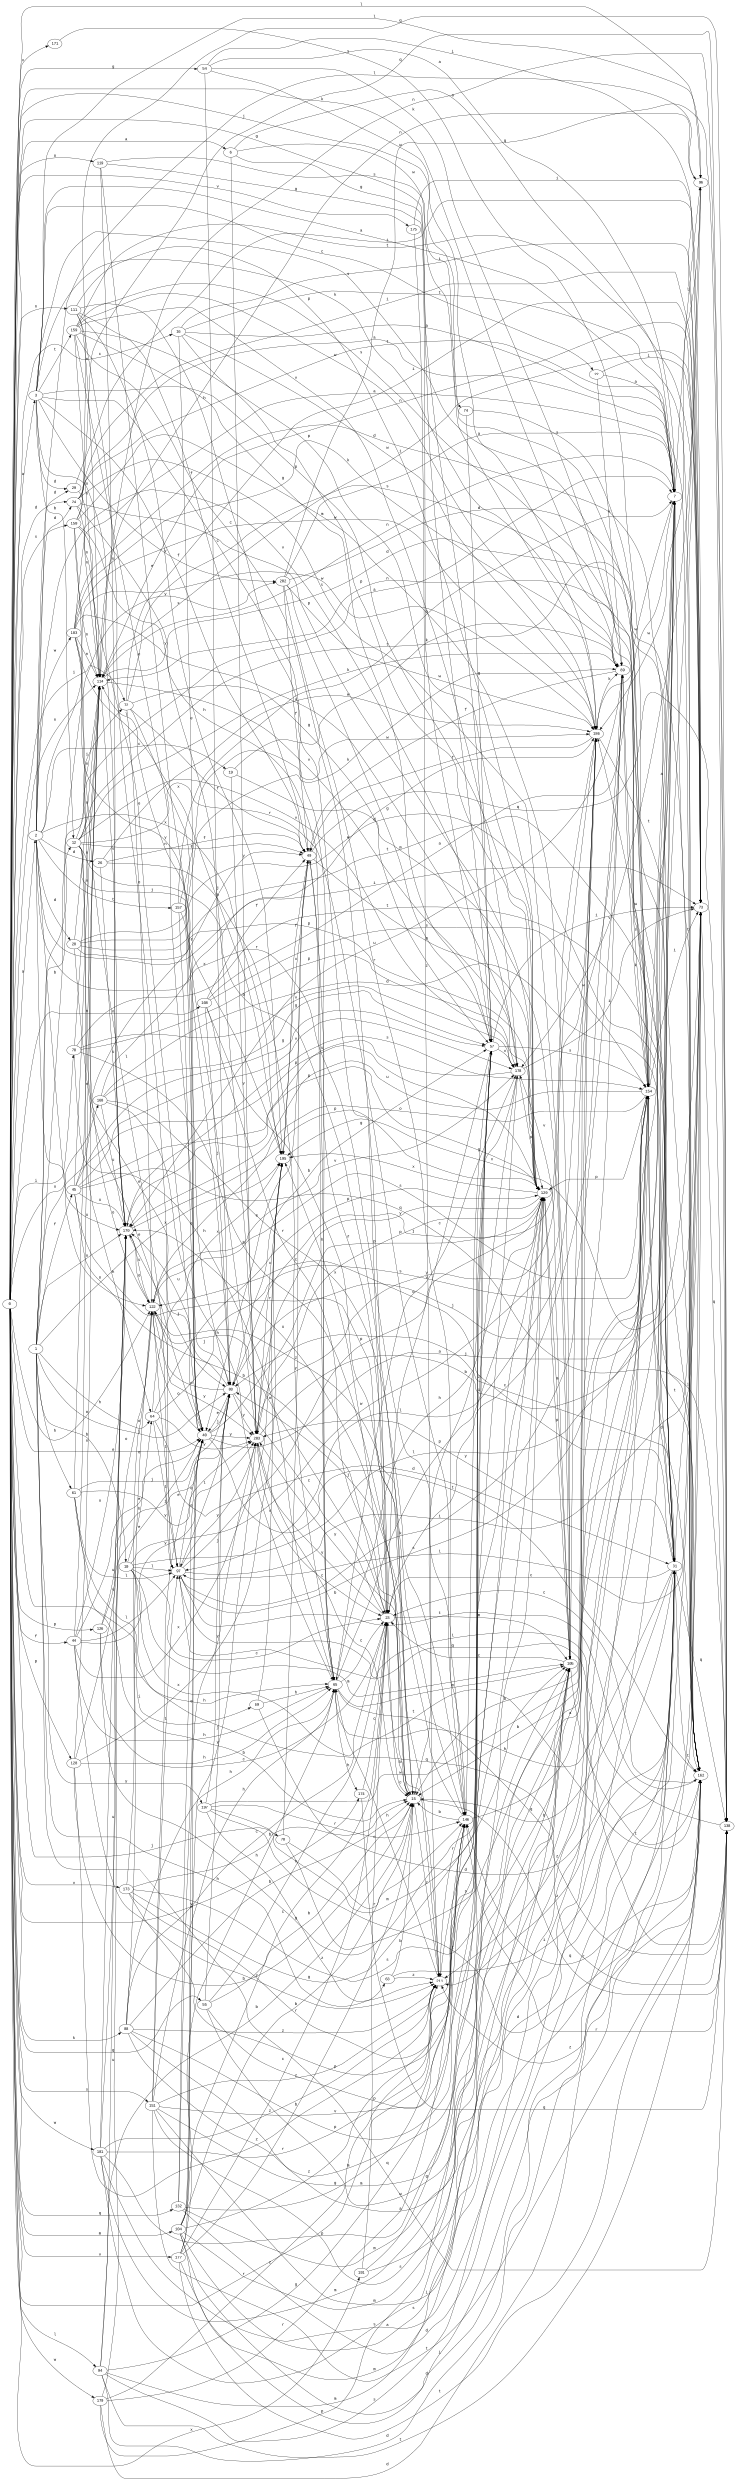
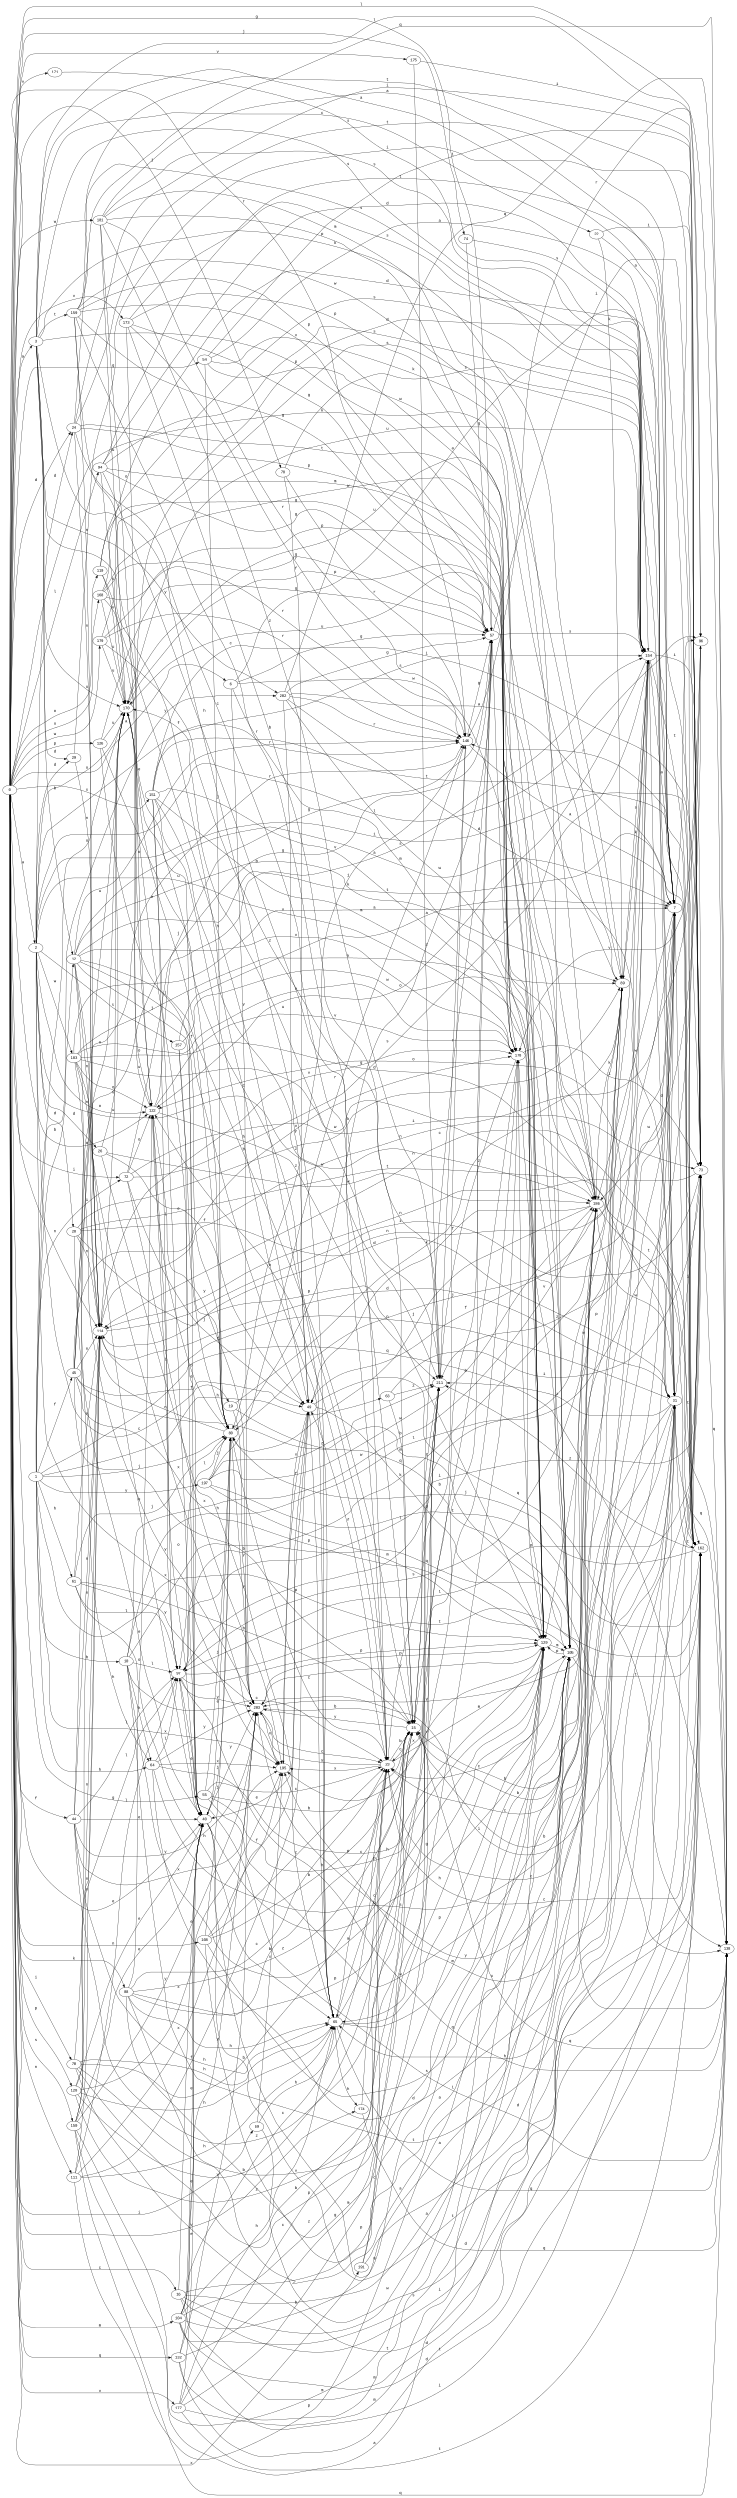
none -> (521, 1023)
